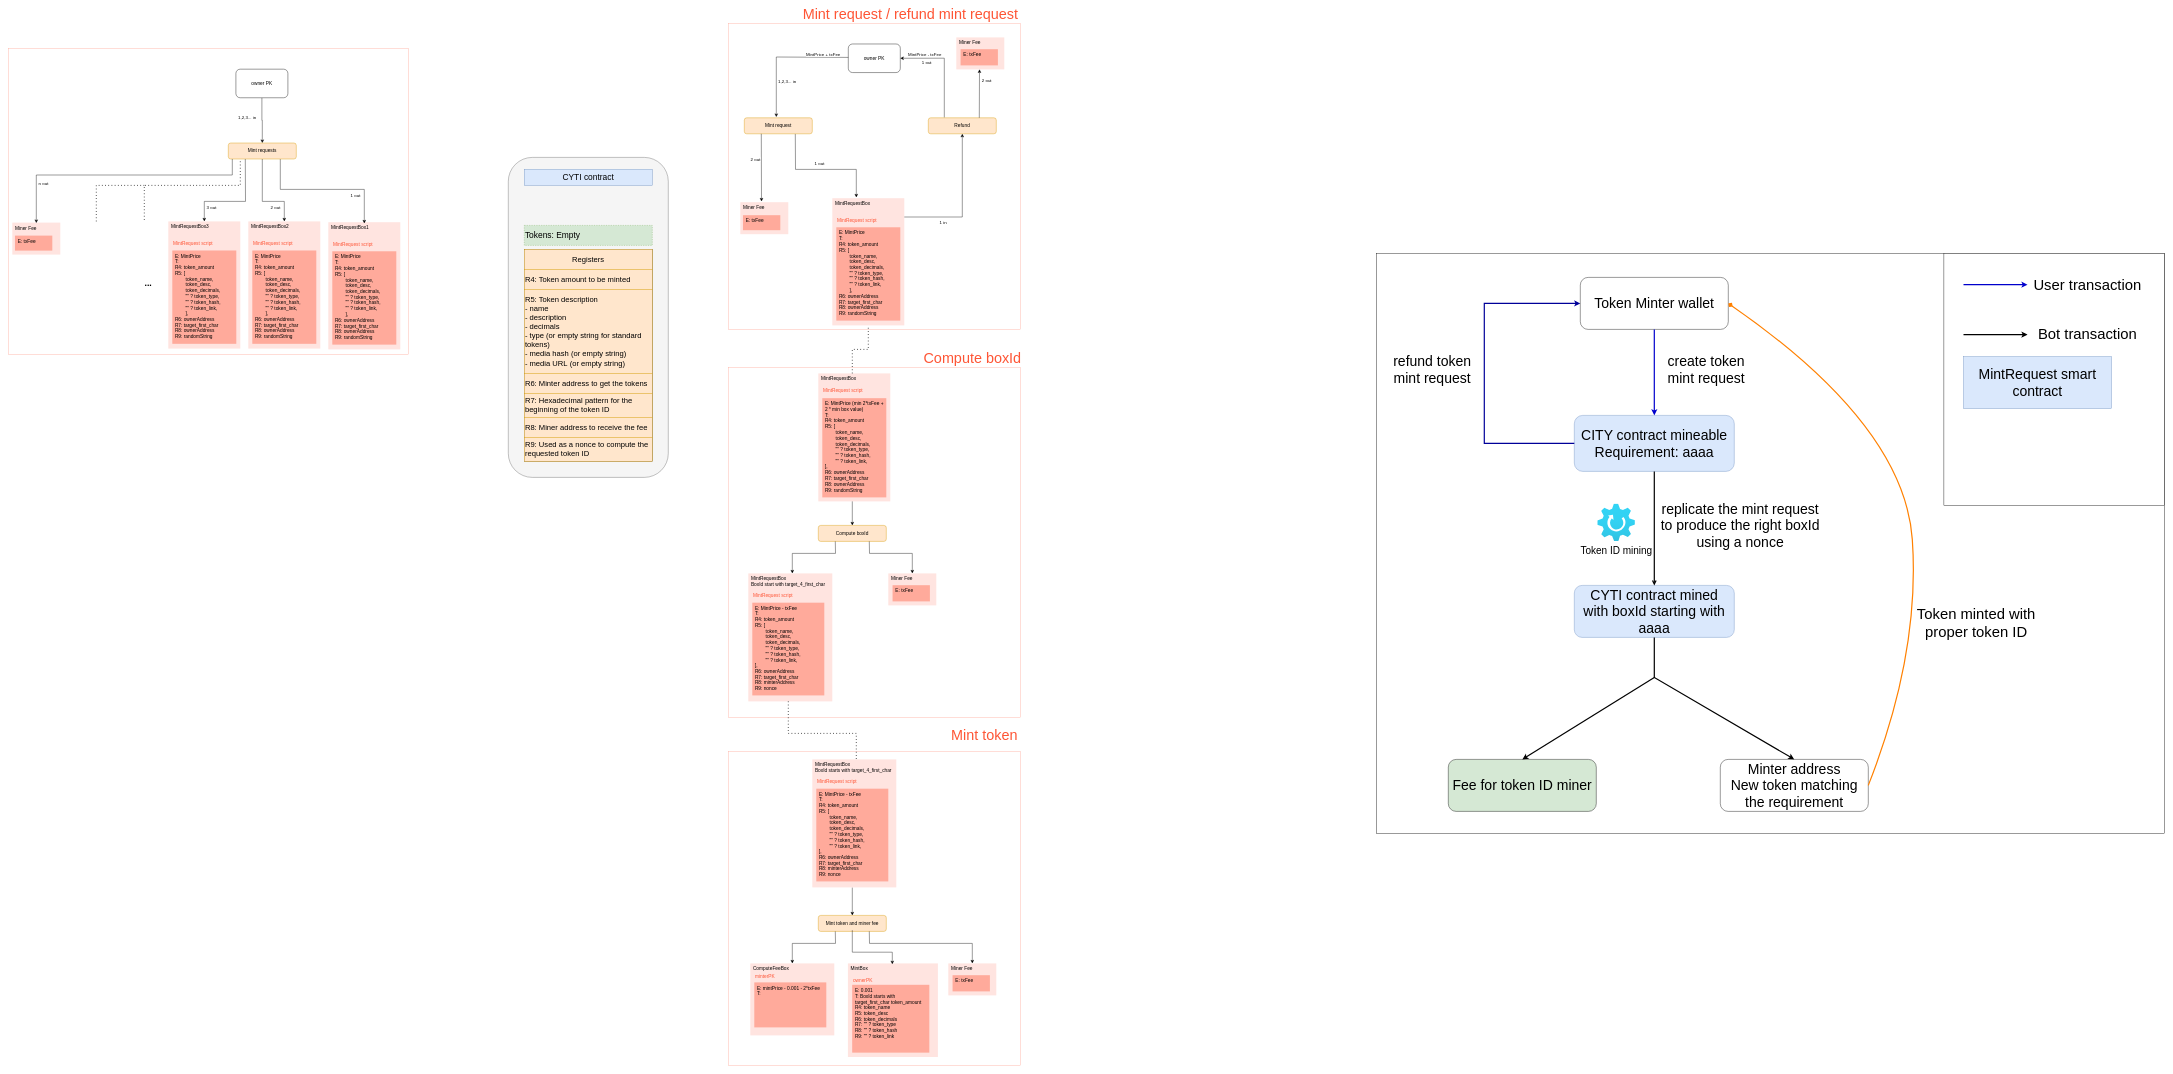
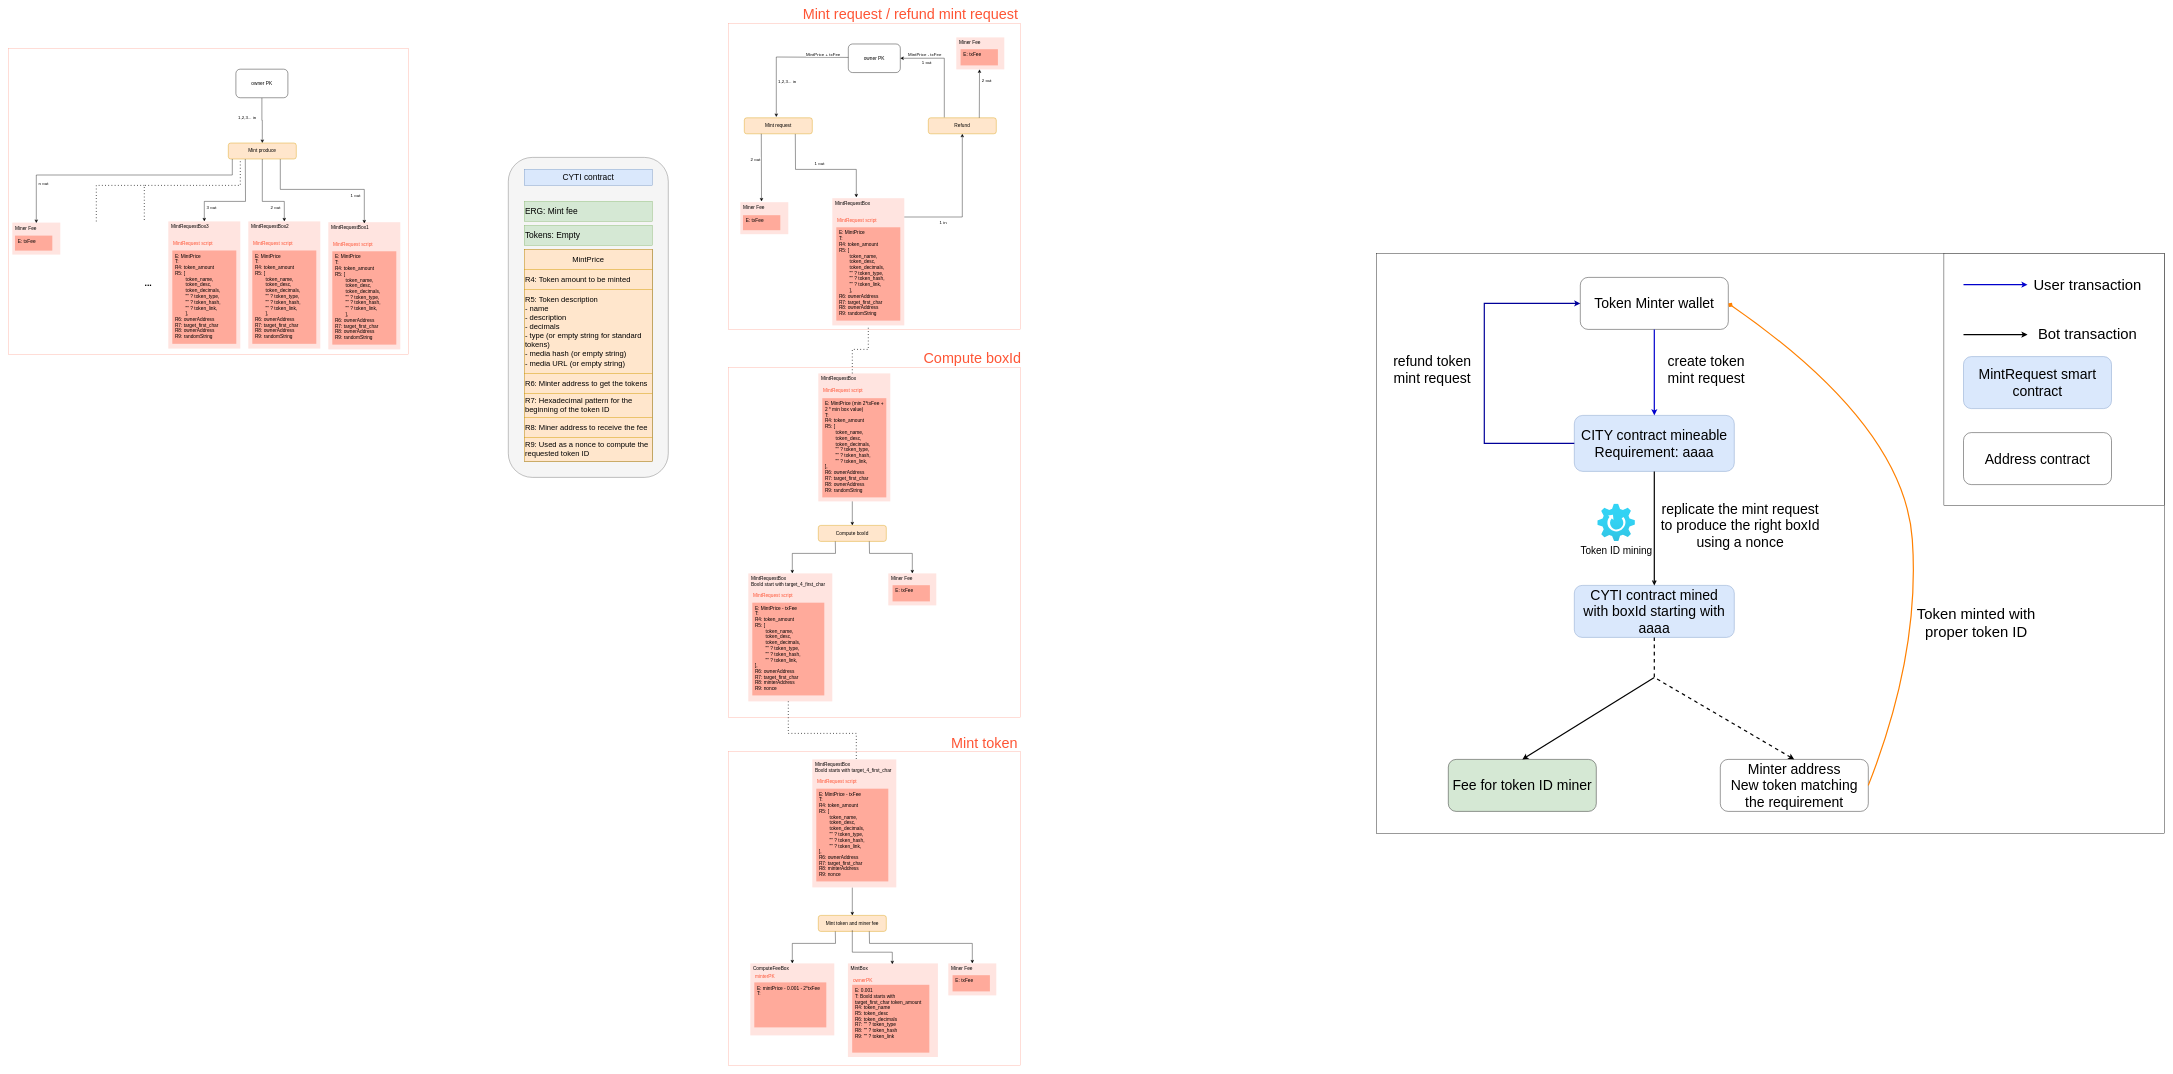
(262, 151) -> (262, 151)
none -> (588, 211)
(588, 235) -> (588, 235)
(588, 259) -> (588, 259)
(2037, 383) -> (2037, 383)
none -> (2037, 459)
(1704, 707) -> (1704, 707)
(984, 735) -> (984, 743)
